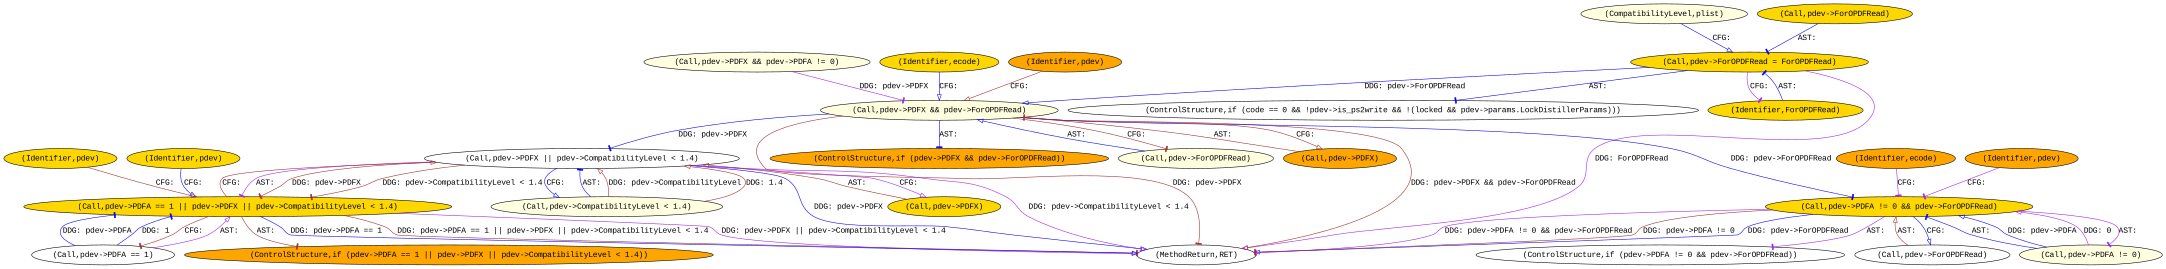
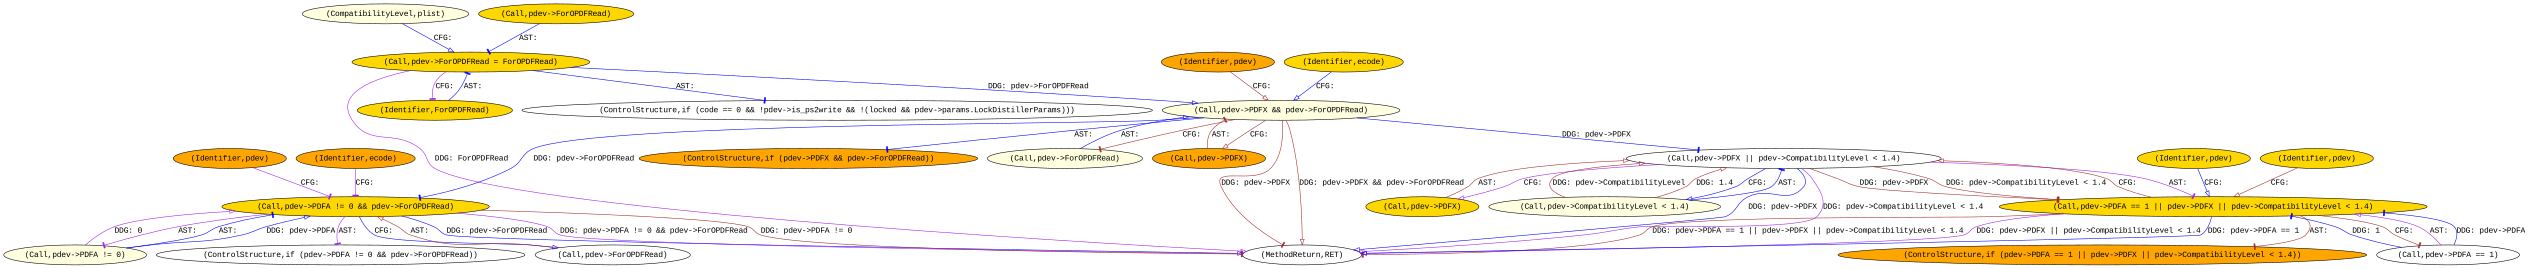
(757, 62) -> none
